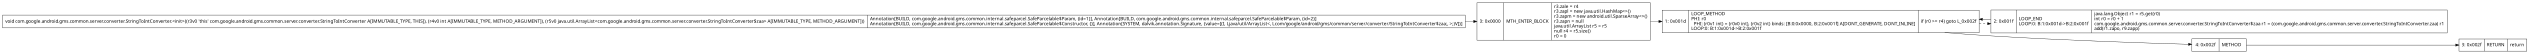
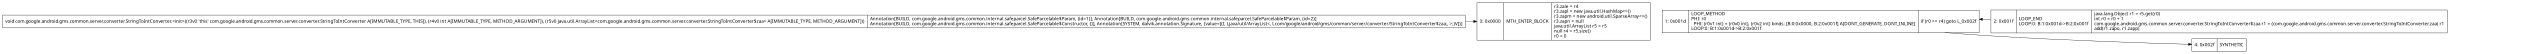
(1655, 21) -> none
(1983, 24) -> none
(2117, 29) -> (2117, 29)
(2232, 45) -> (2232, 45)
(2493, 45) -> none
